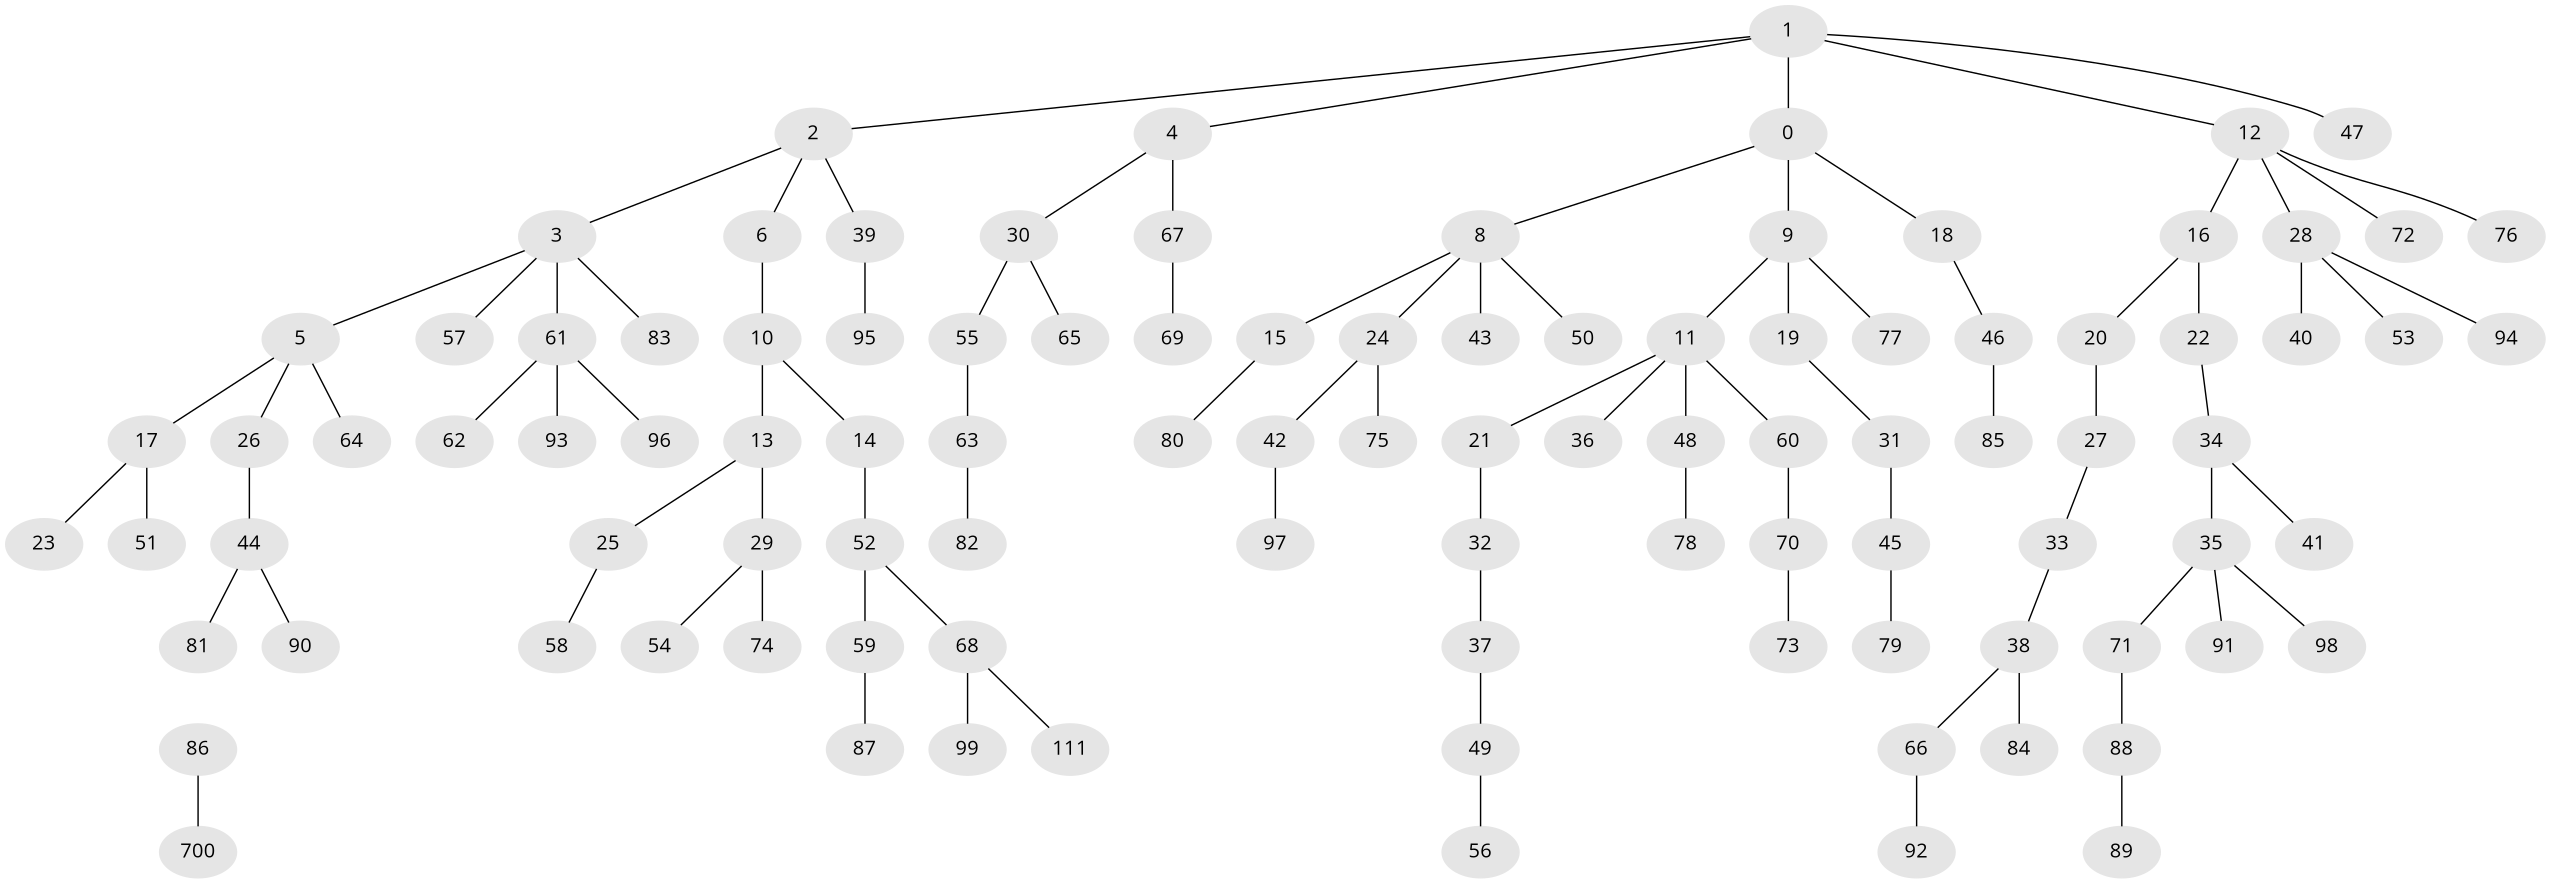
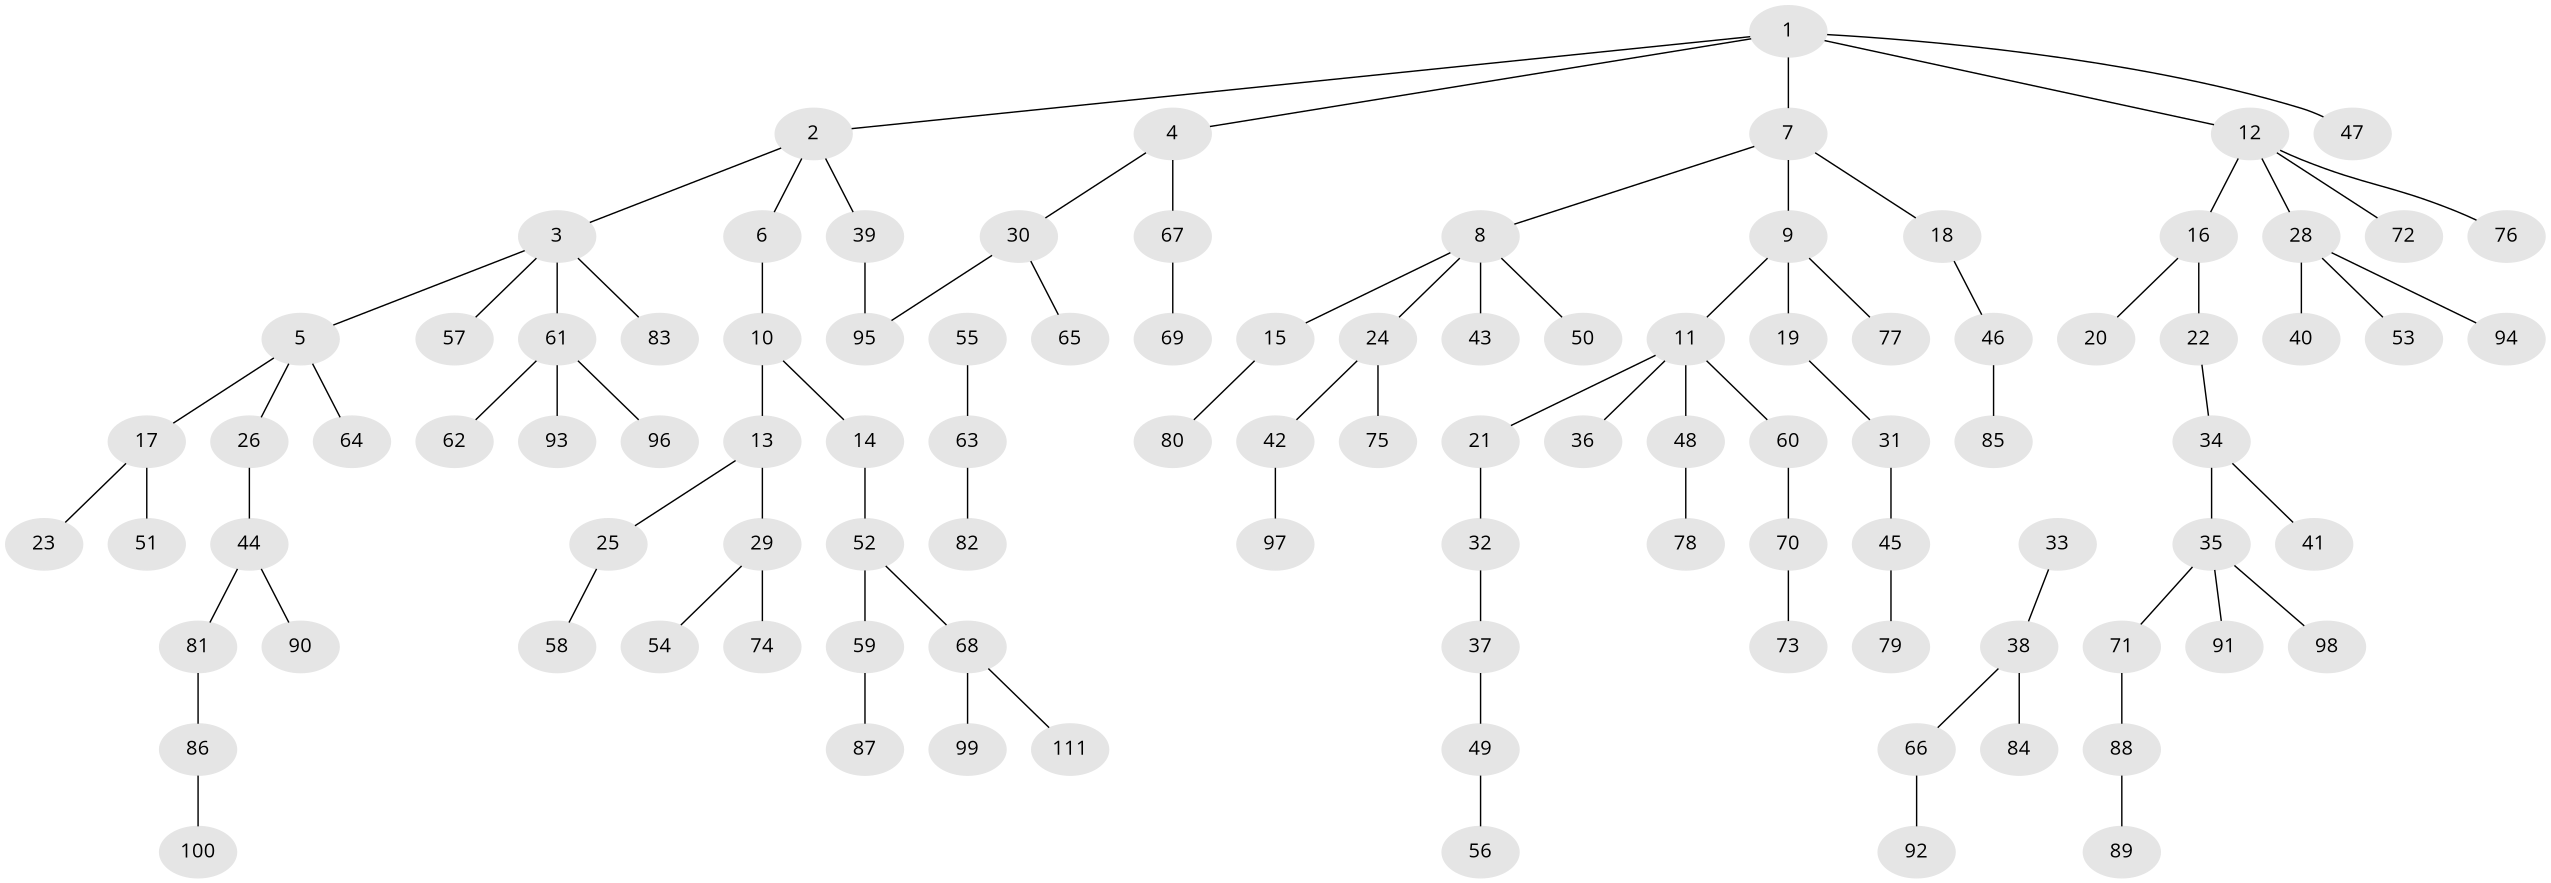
(1788, 134) -> (1788, 134)
(993, 288) -> (942, 288)
(2096, 442) -> none
none -> (198, 698)
(198, 852) -> (198, 852)
